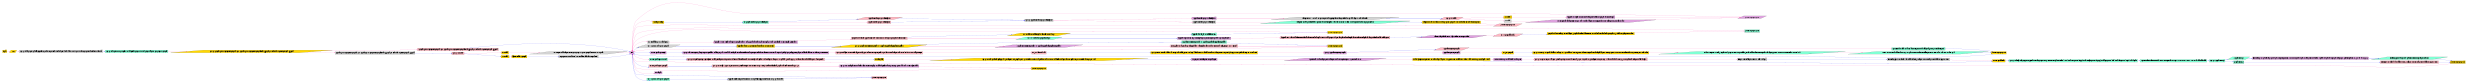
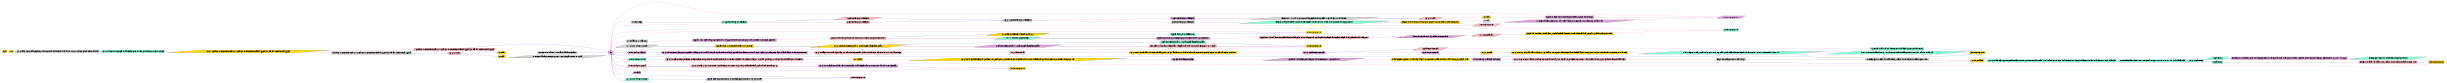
(658, 22) -> (637, 22)
(13, 51) -> (11, 51)
(658, 53) -> (637, 53)
(519, 57) -> none
(879, 59) -> (858, 59)
(1204, 59) -> (1183, 59)
